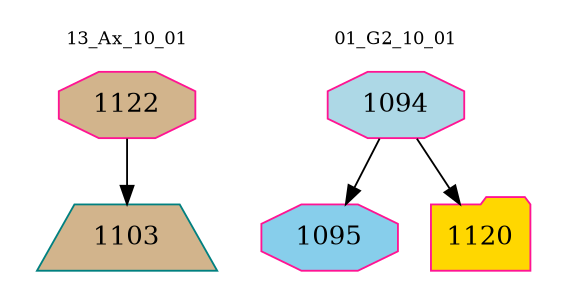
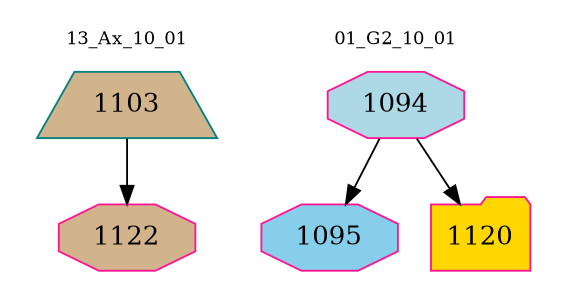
(127, 162) -> (127, 162)
